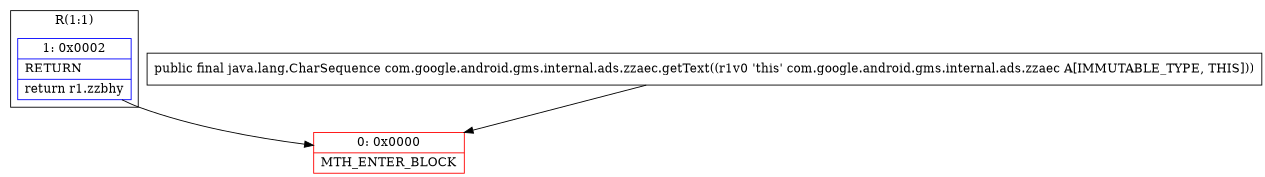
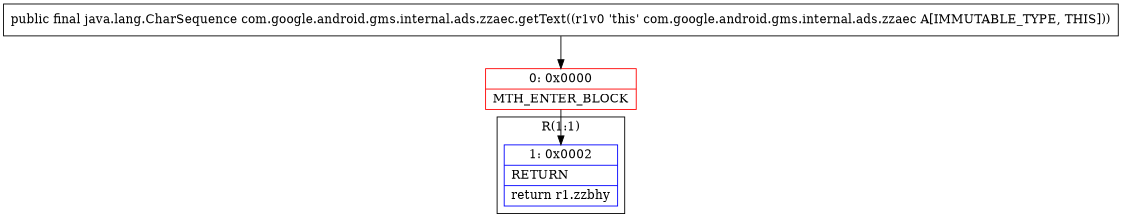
(212, 128) -> (561, 123)
